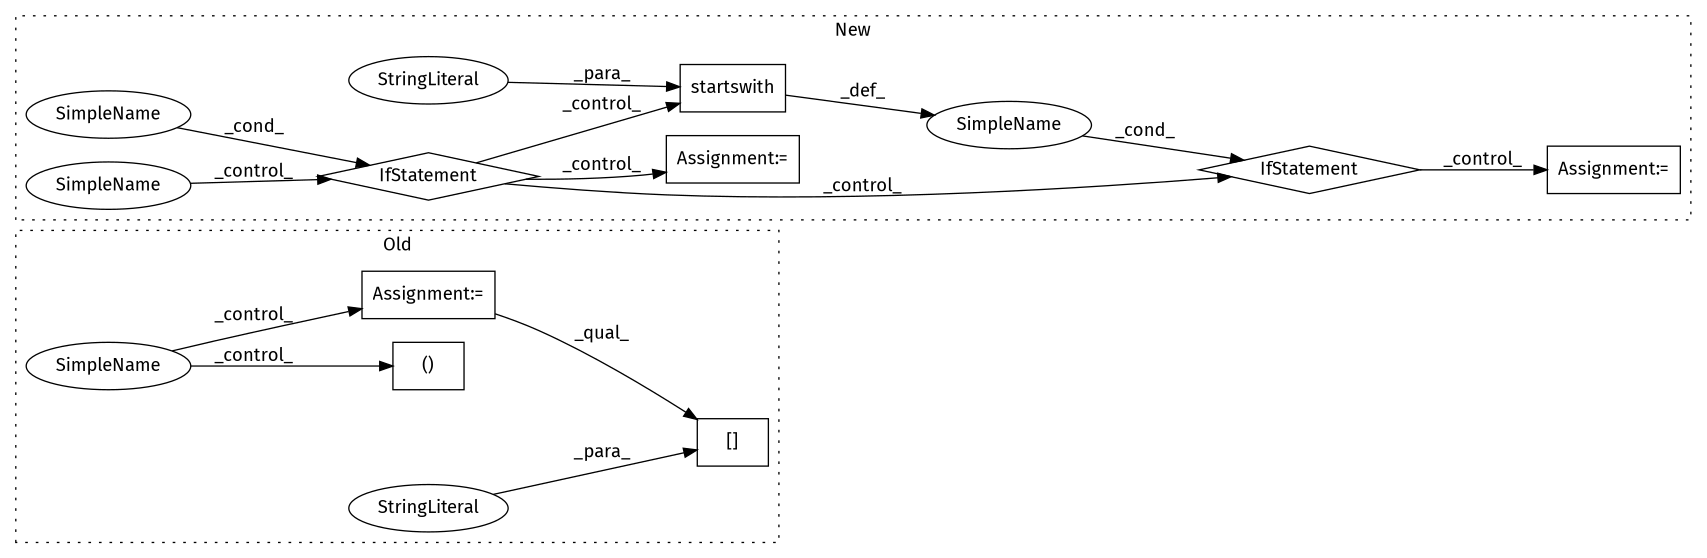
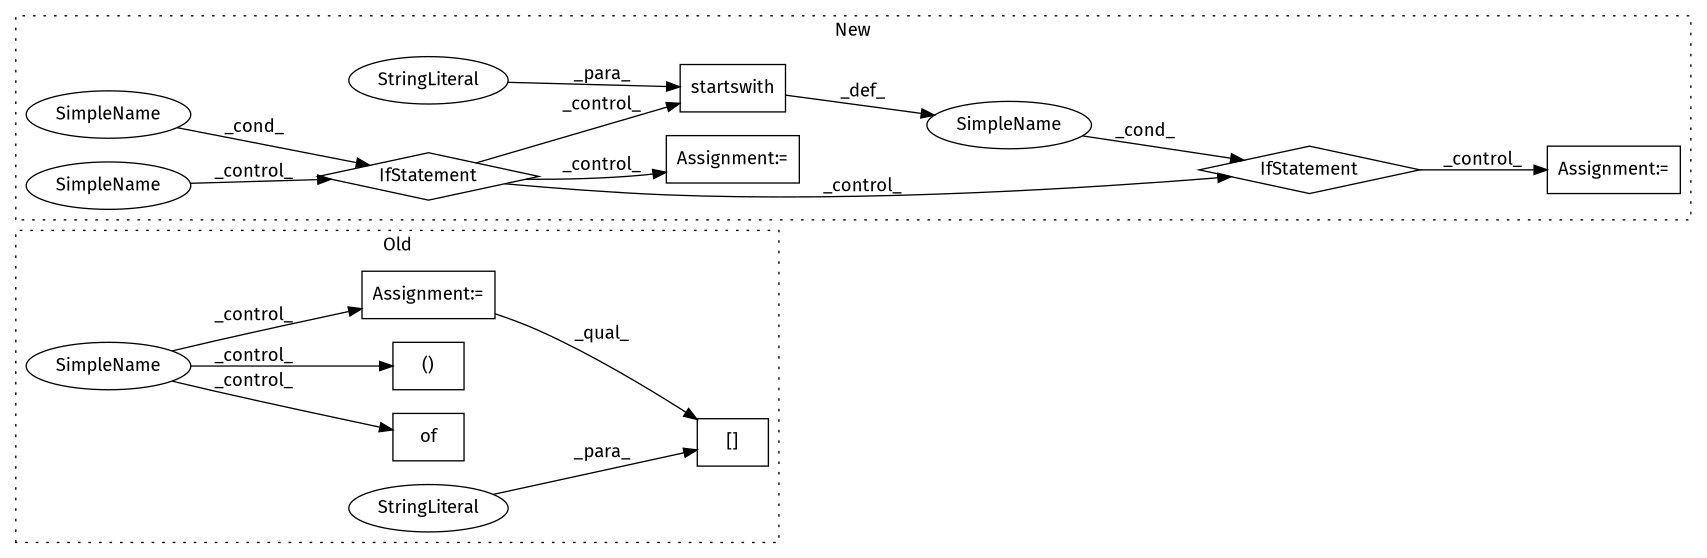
none -> (428, 437)
